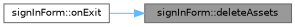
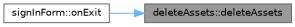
(218, 13) -> (218, 13)
